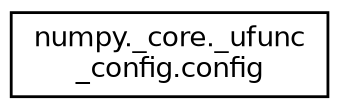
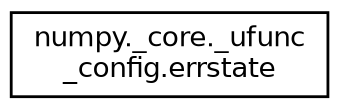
(170, 55) -> (170, 55)
